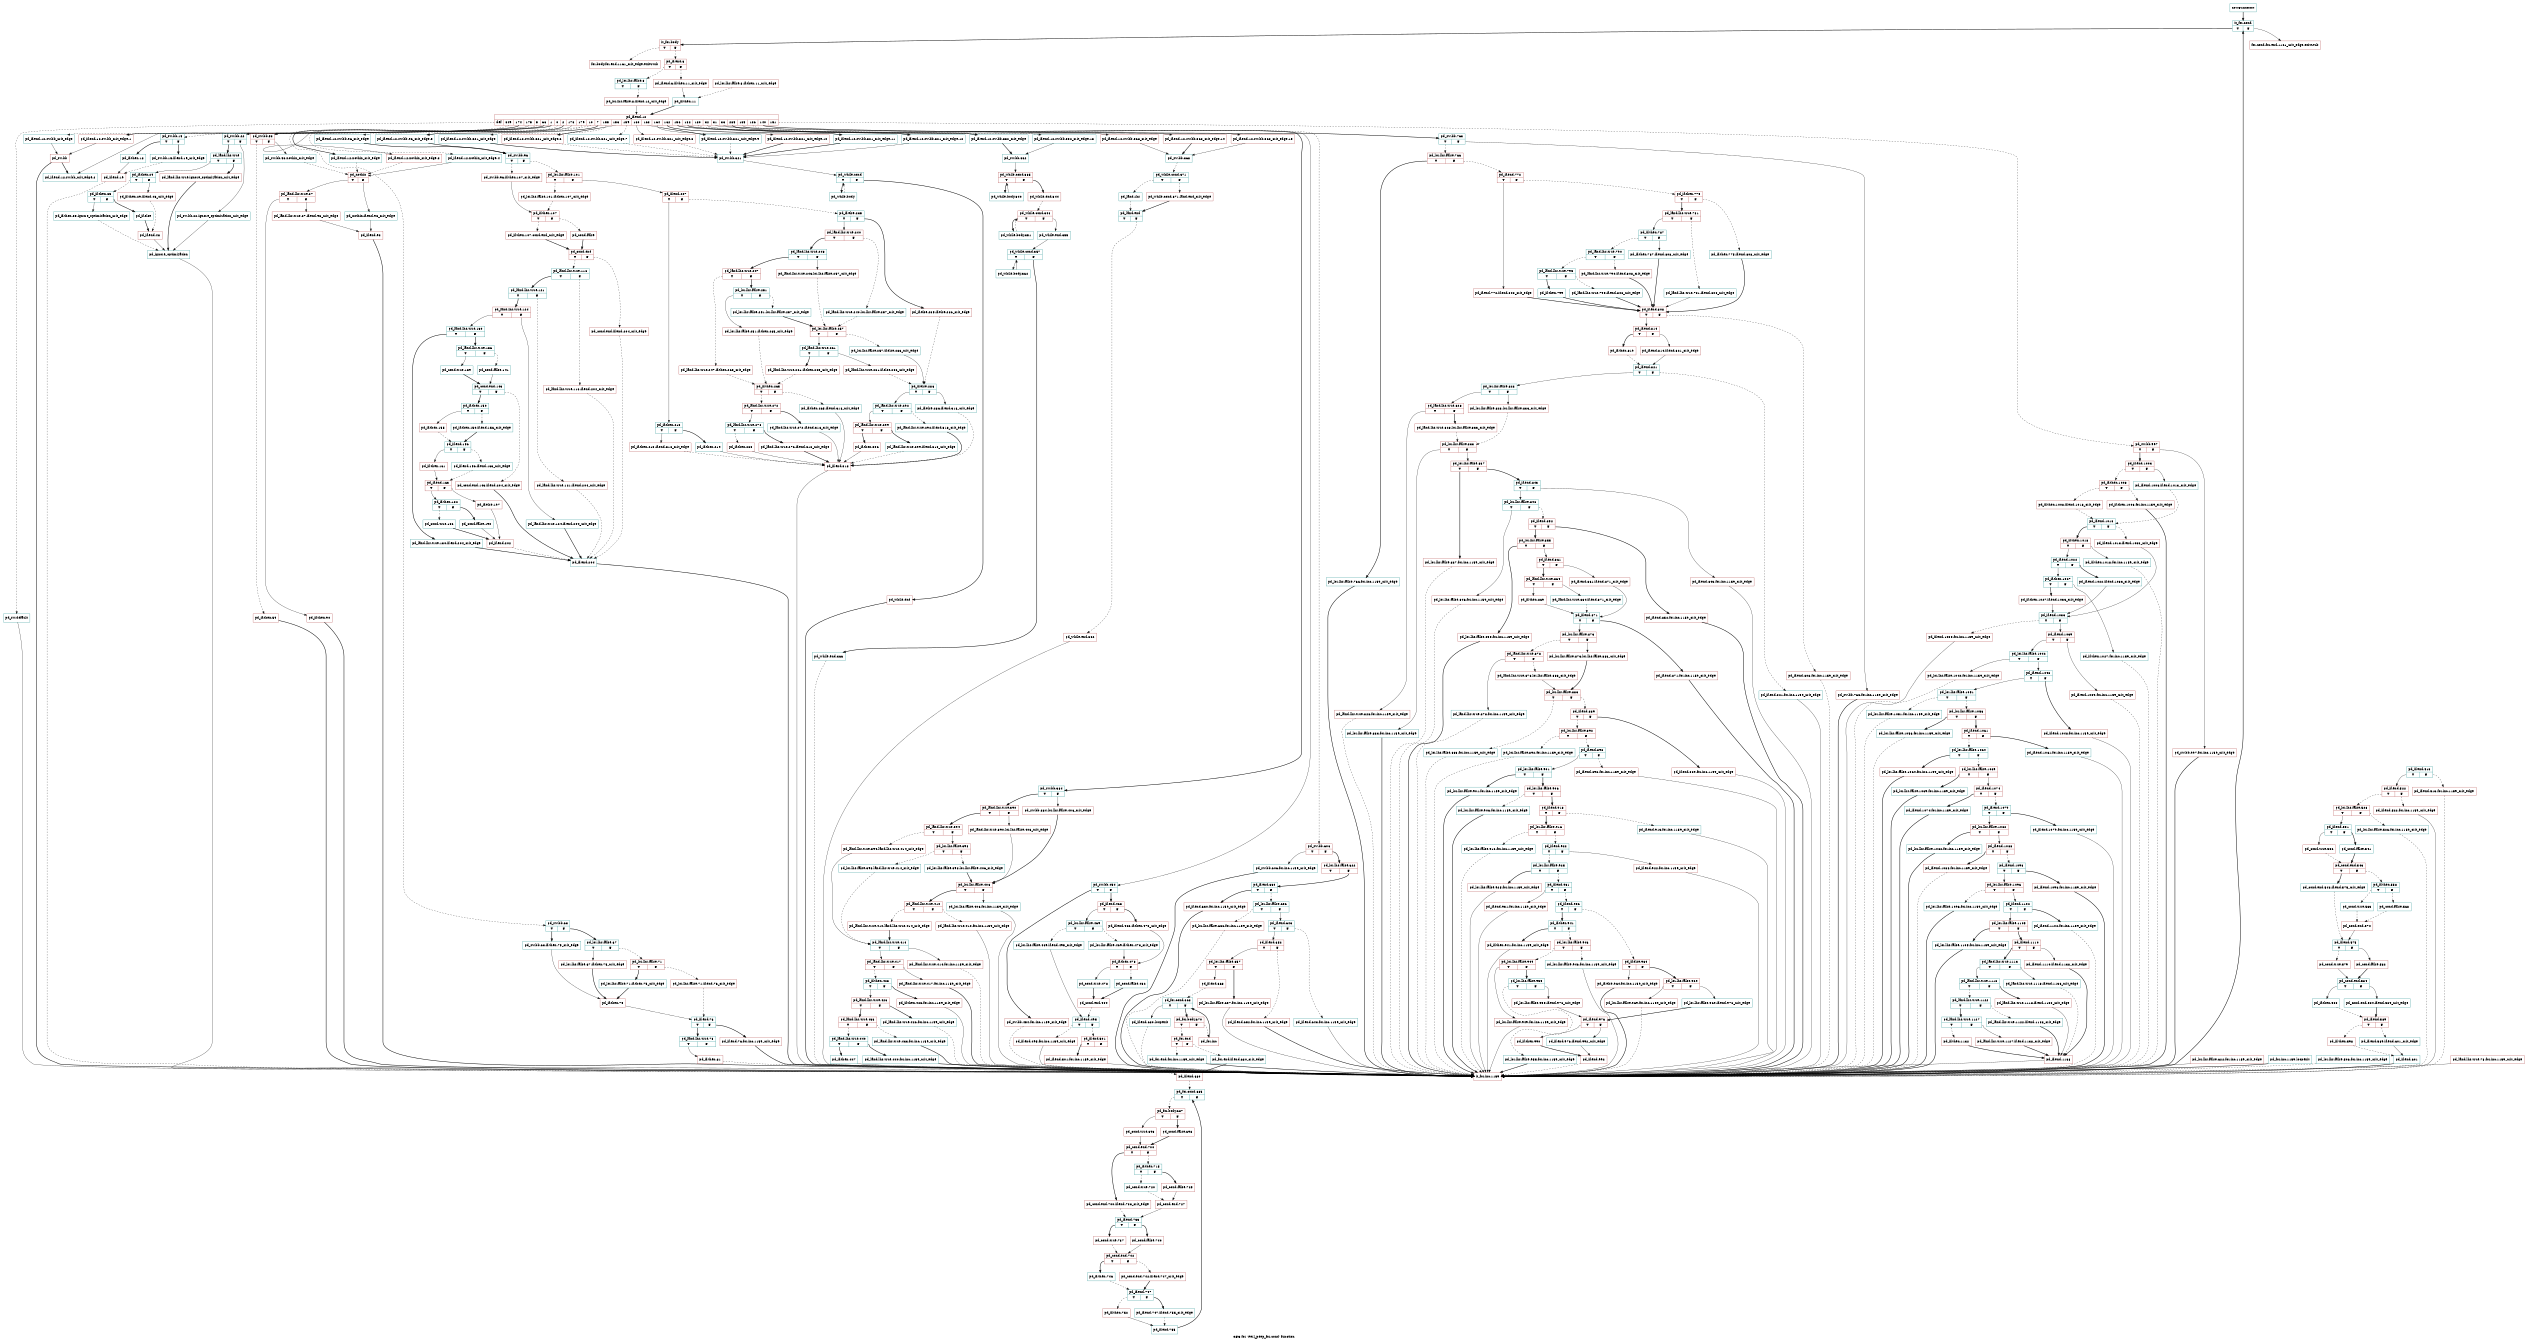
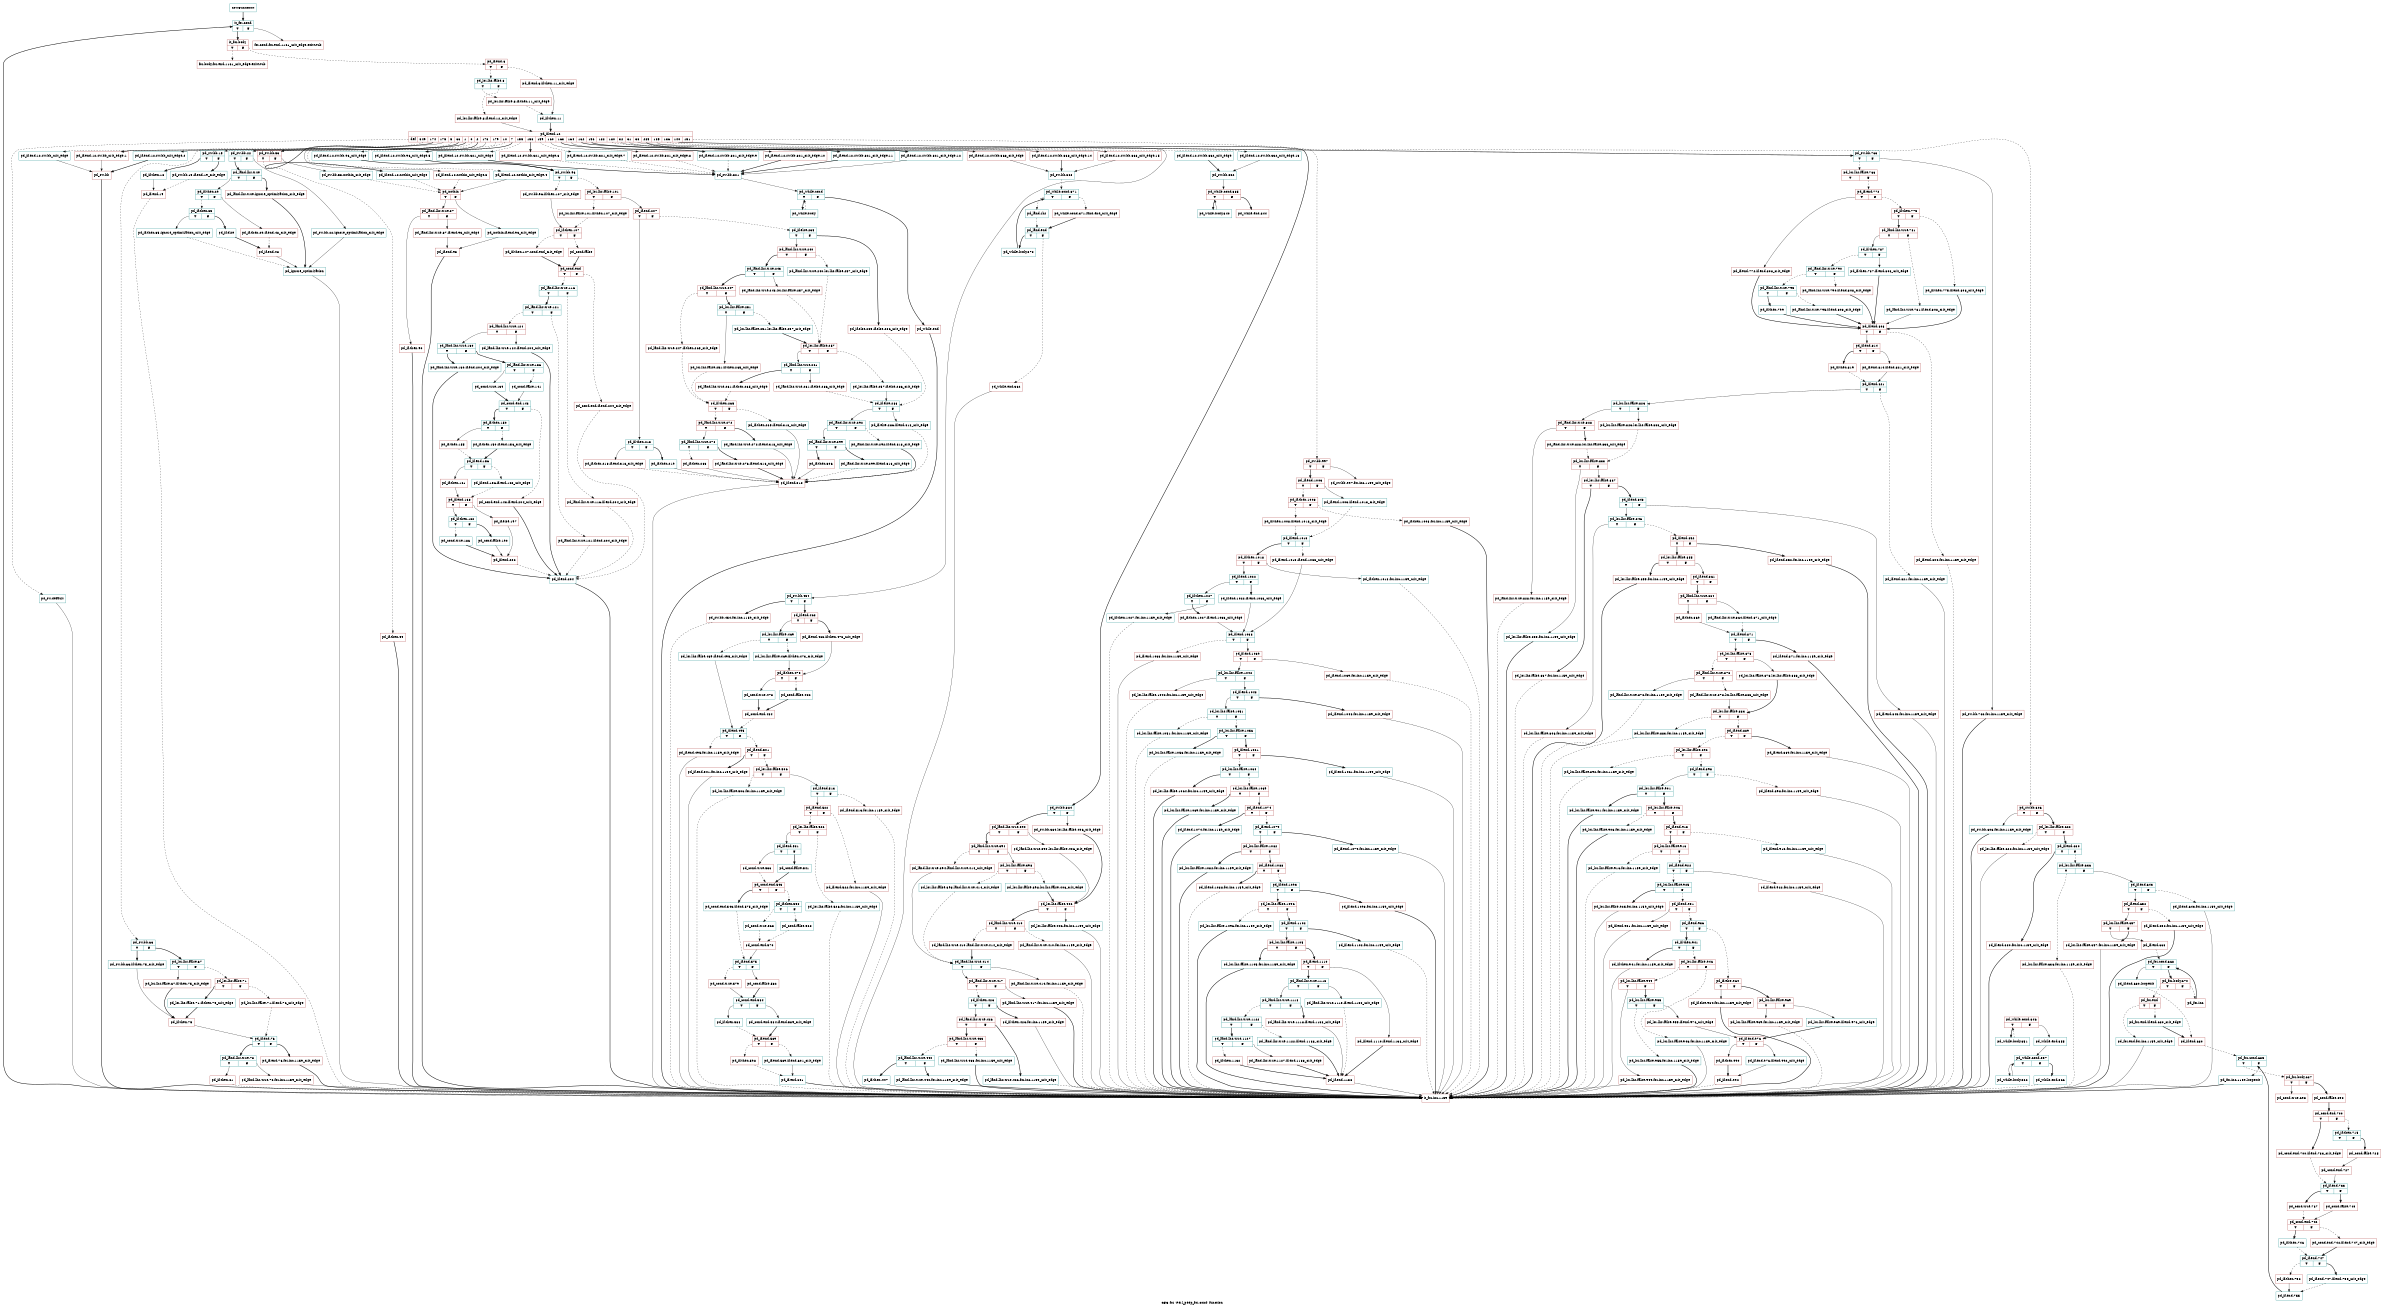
none -> (486, 94)
(831, 132) -> none
(64, 167) -> (131, 166)
(1041, 205) -> none
none -> (1019, 252)
(518, 302) -> (515, 316)
(872, 428) -> (826, 445)
(1363, 582) -> none
(1600, 582) -> none
(1966, 714) -> (1236, 734)
none -> (772, 772)
none -> (2031, 839)
(1559, 888) -> (1683, 907)
(2175, 1043) -> none
none -> (262, 1069)
none -> (2258, 1070)
(1339, 1072) -> (1808, 1094)
(1140, 1139) -> none
(1141, 1187) -> none
